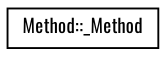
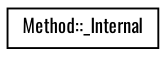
(83, 28) -> (83, 28)
